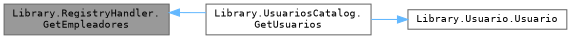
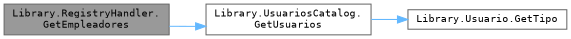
(193, 13) -> (182, 26)
(487, 19) -> (487, 19)
